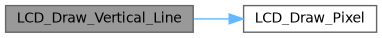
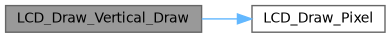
(99, 19) -> (104, 19)
